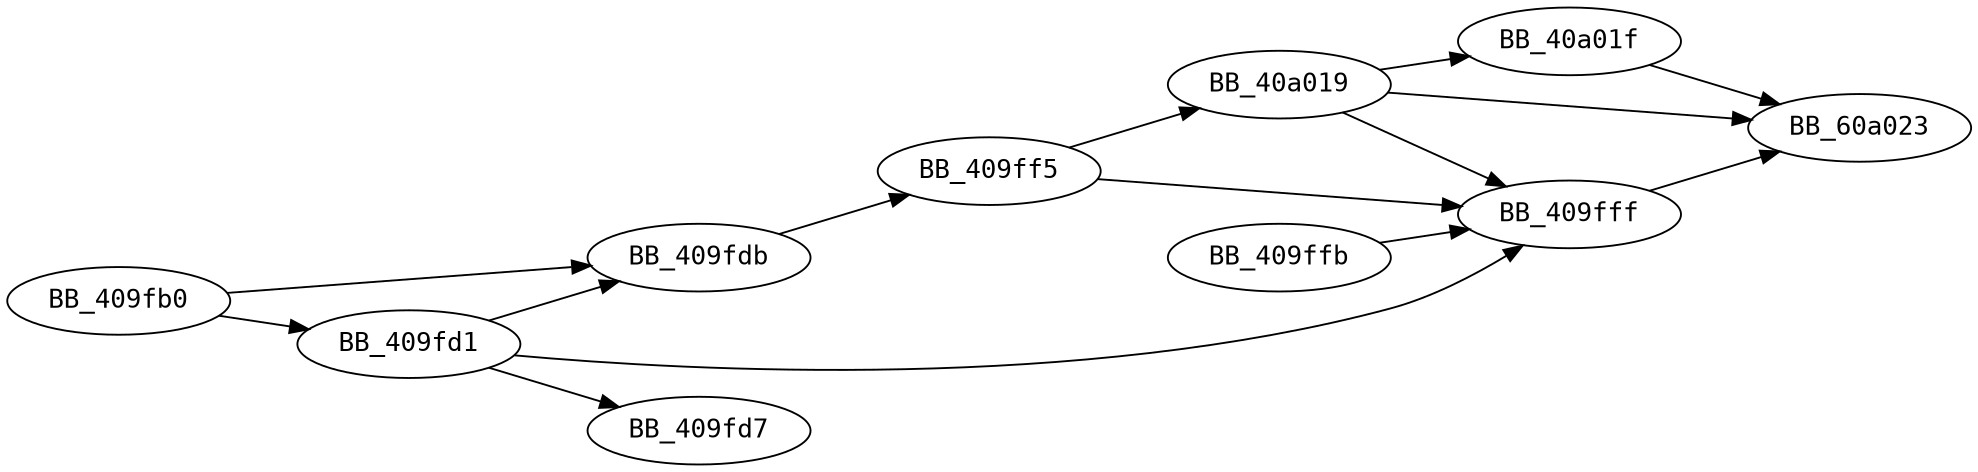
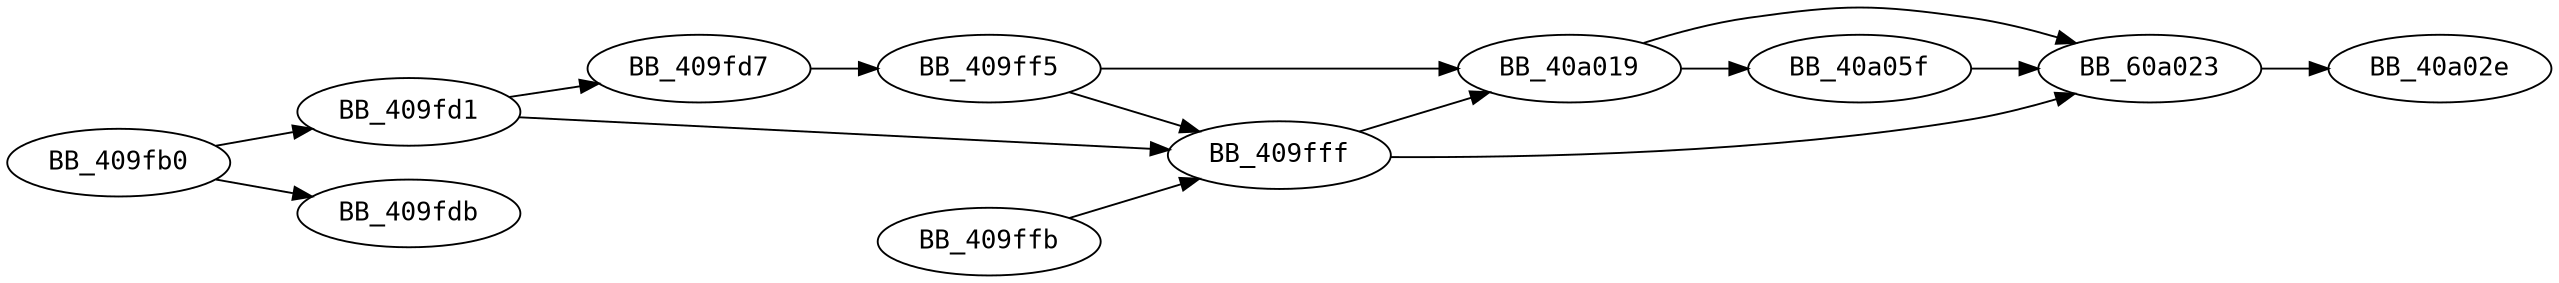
(1569, 41) -> (1860, 69)
none -> (2440, 69)
(1415, 145) -> (1415, 115)
(835, 217) -> (835, 69)
(545, 304) -> none
